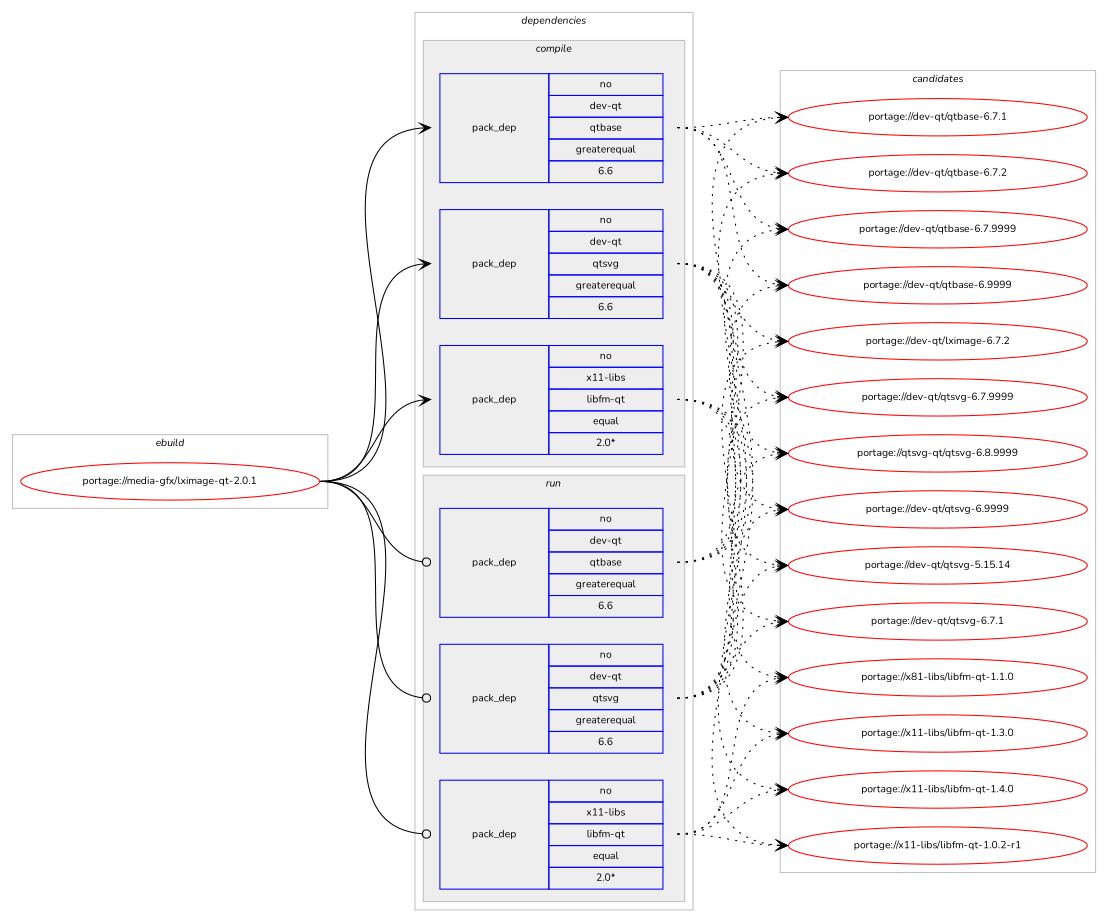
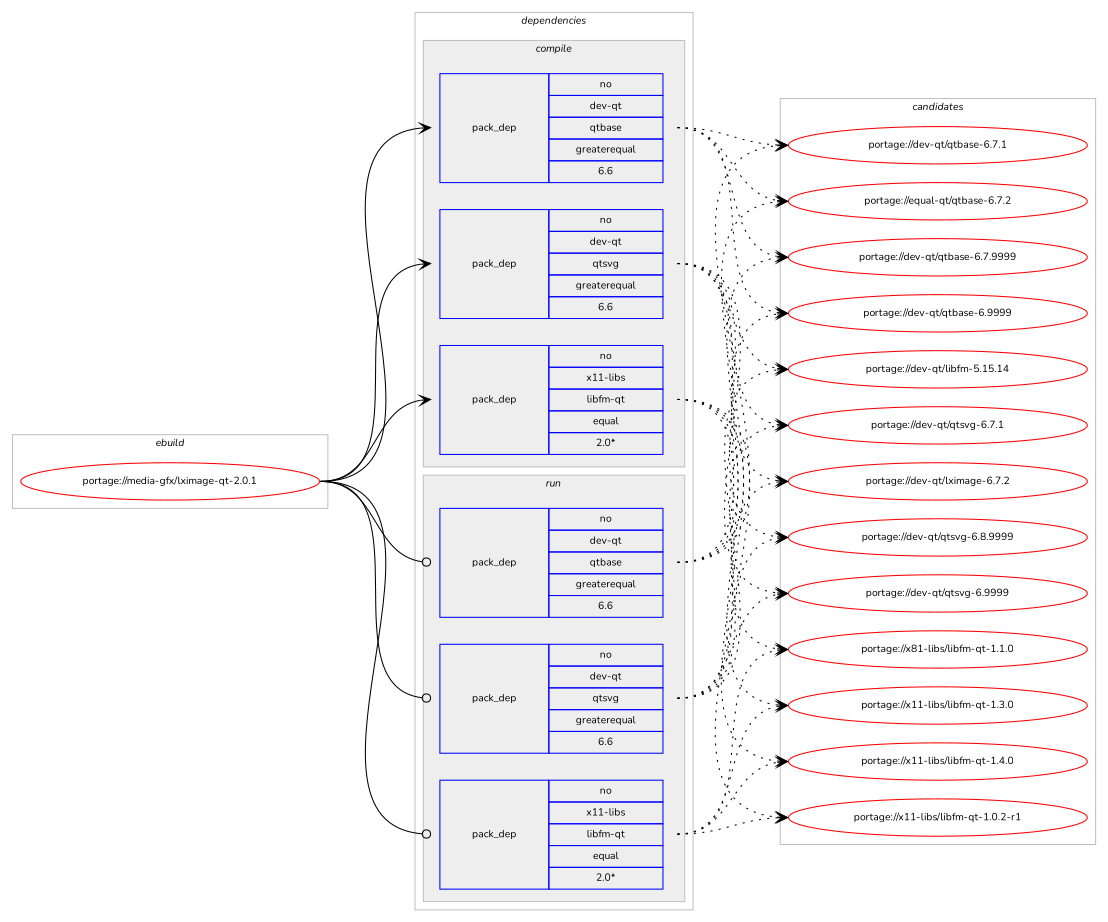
(938, 173) -> (938, 201)
(938, 397) -> none
(938, 453) -> (938, 537)
(938, 565) -> (938, 369)
